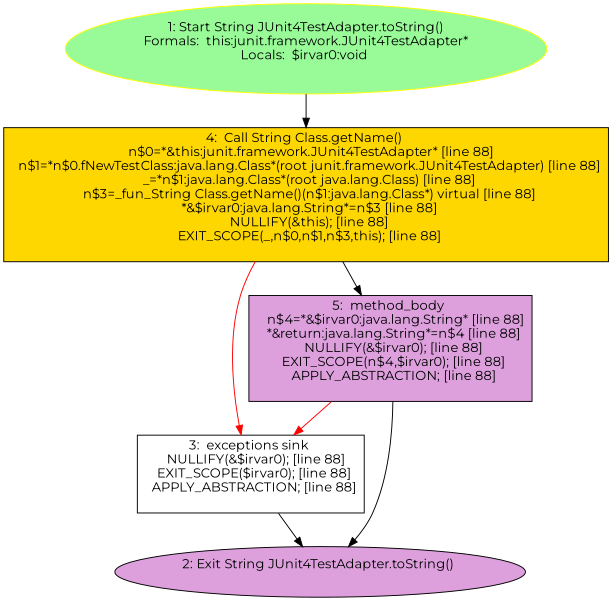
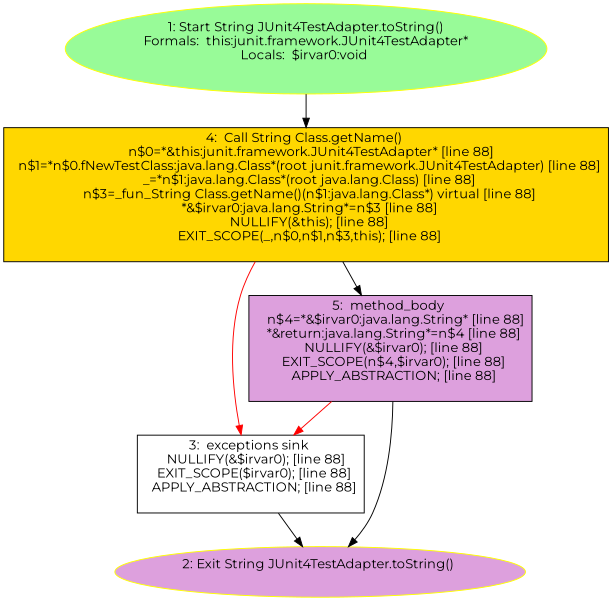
(320, 572) -> (320, 572)
